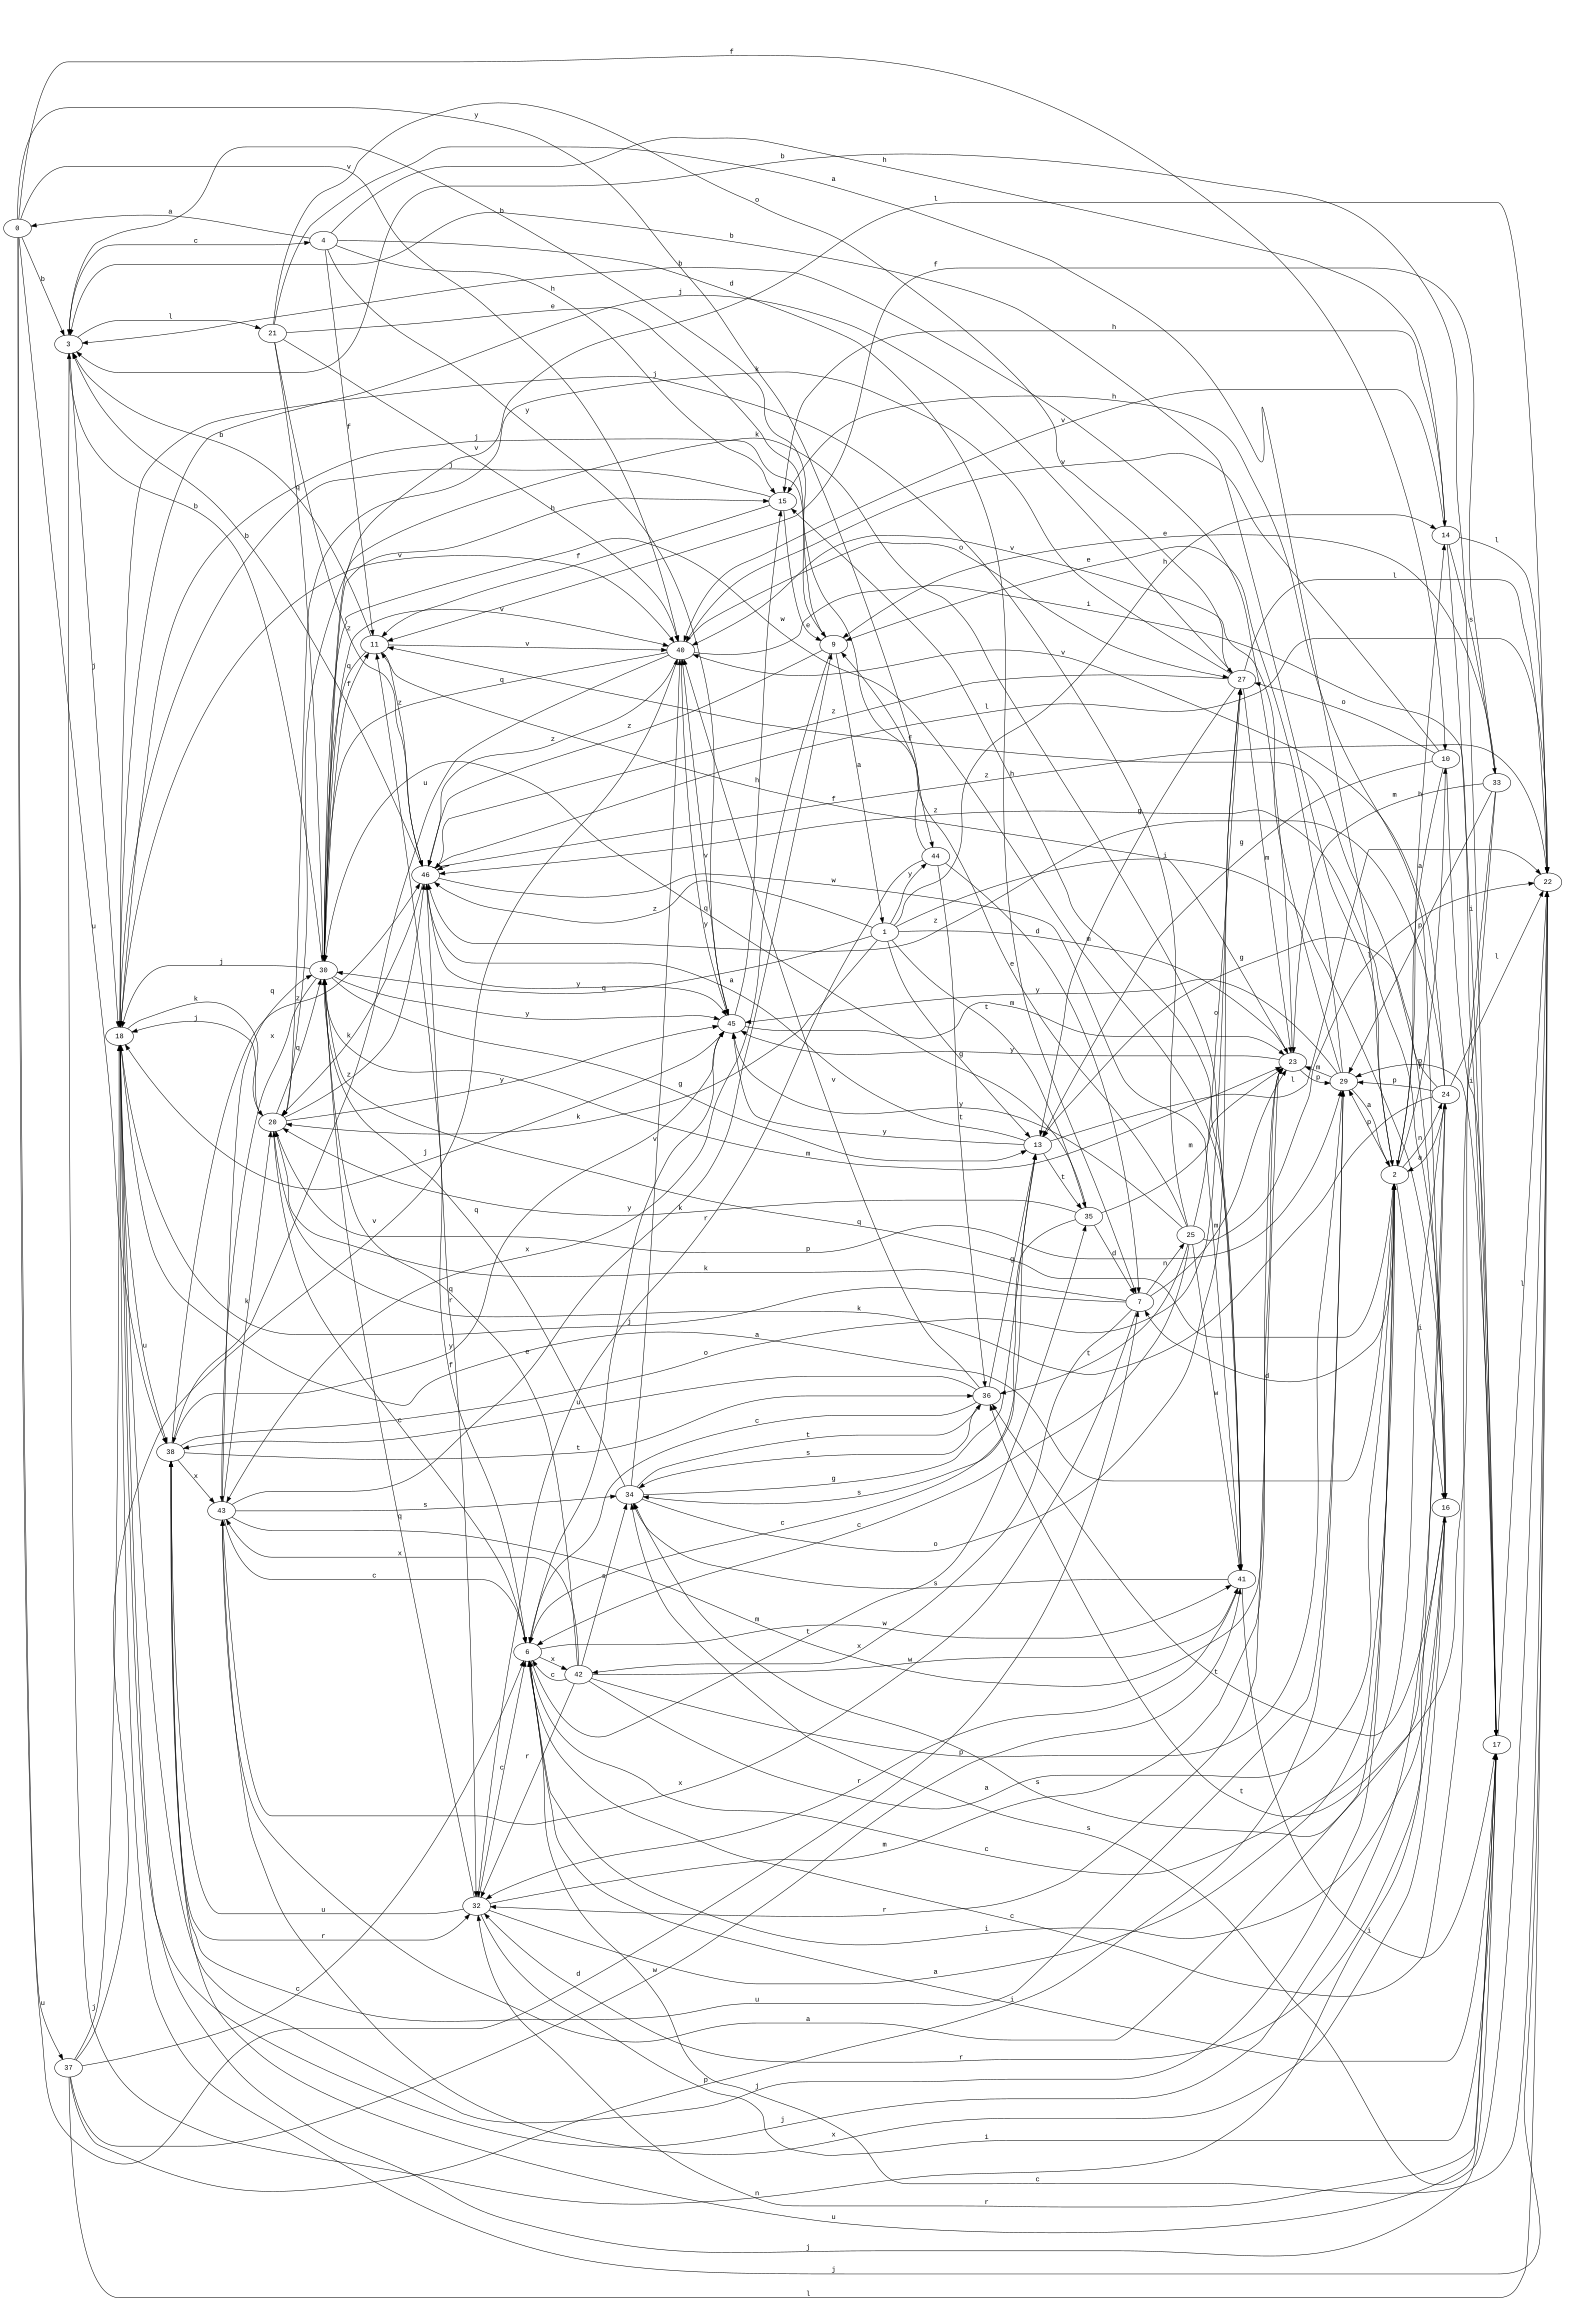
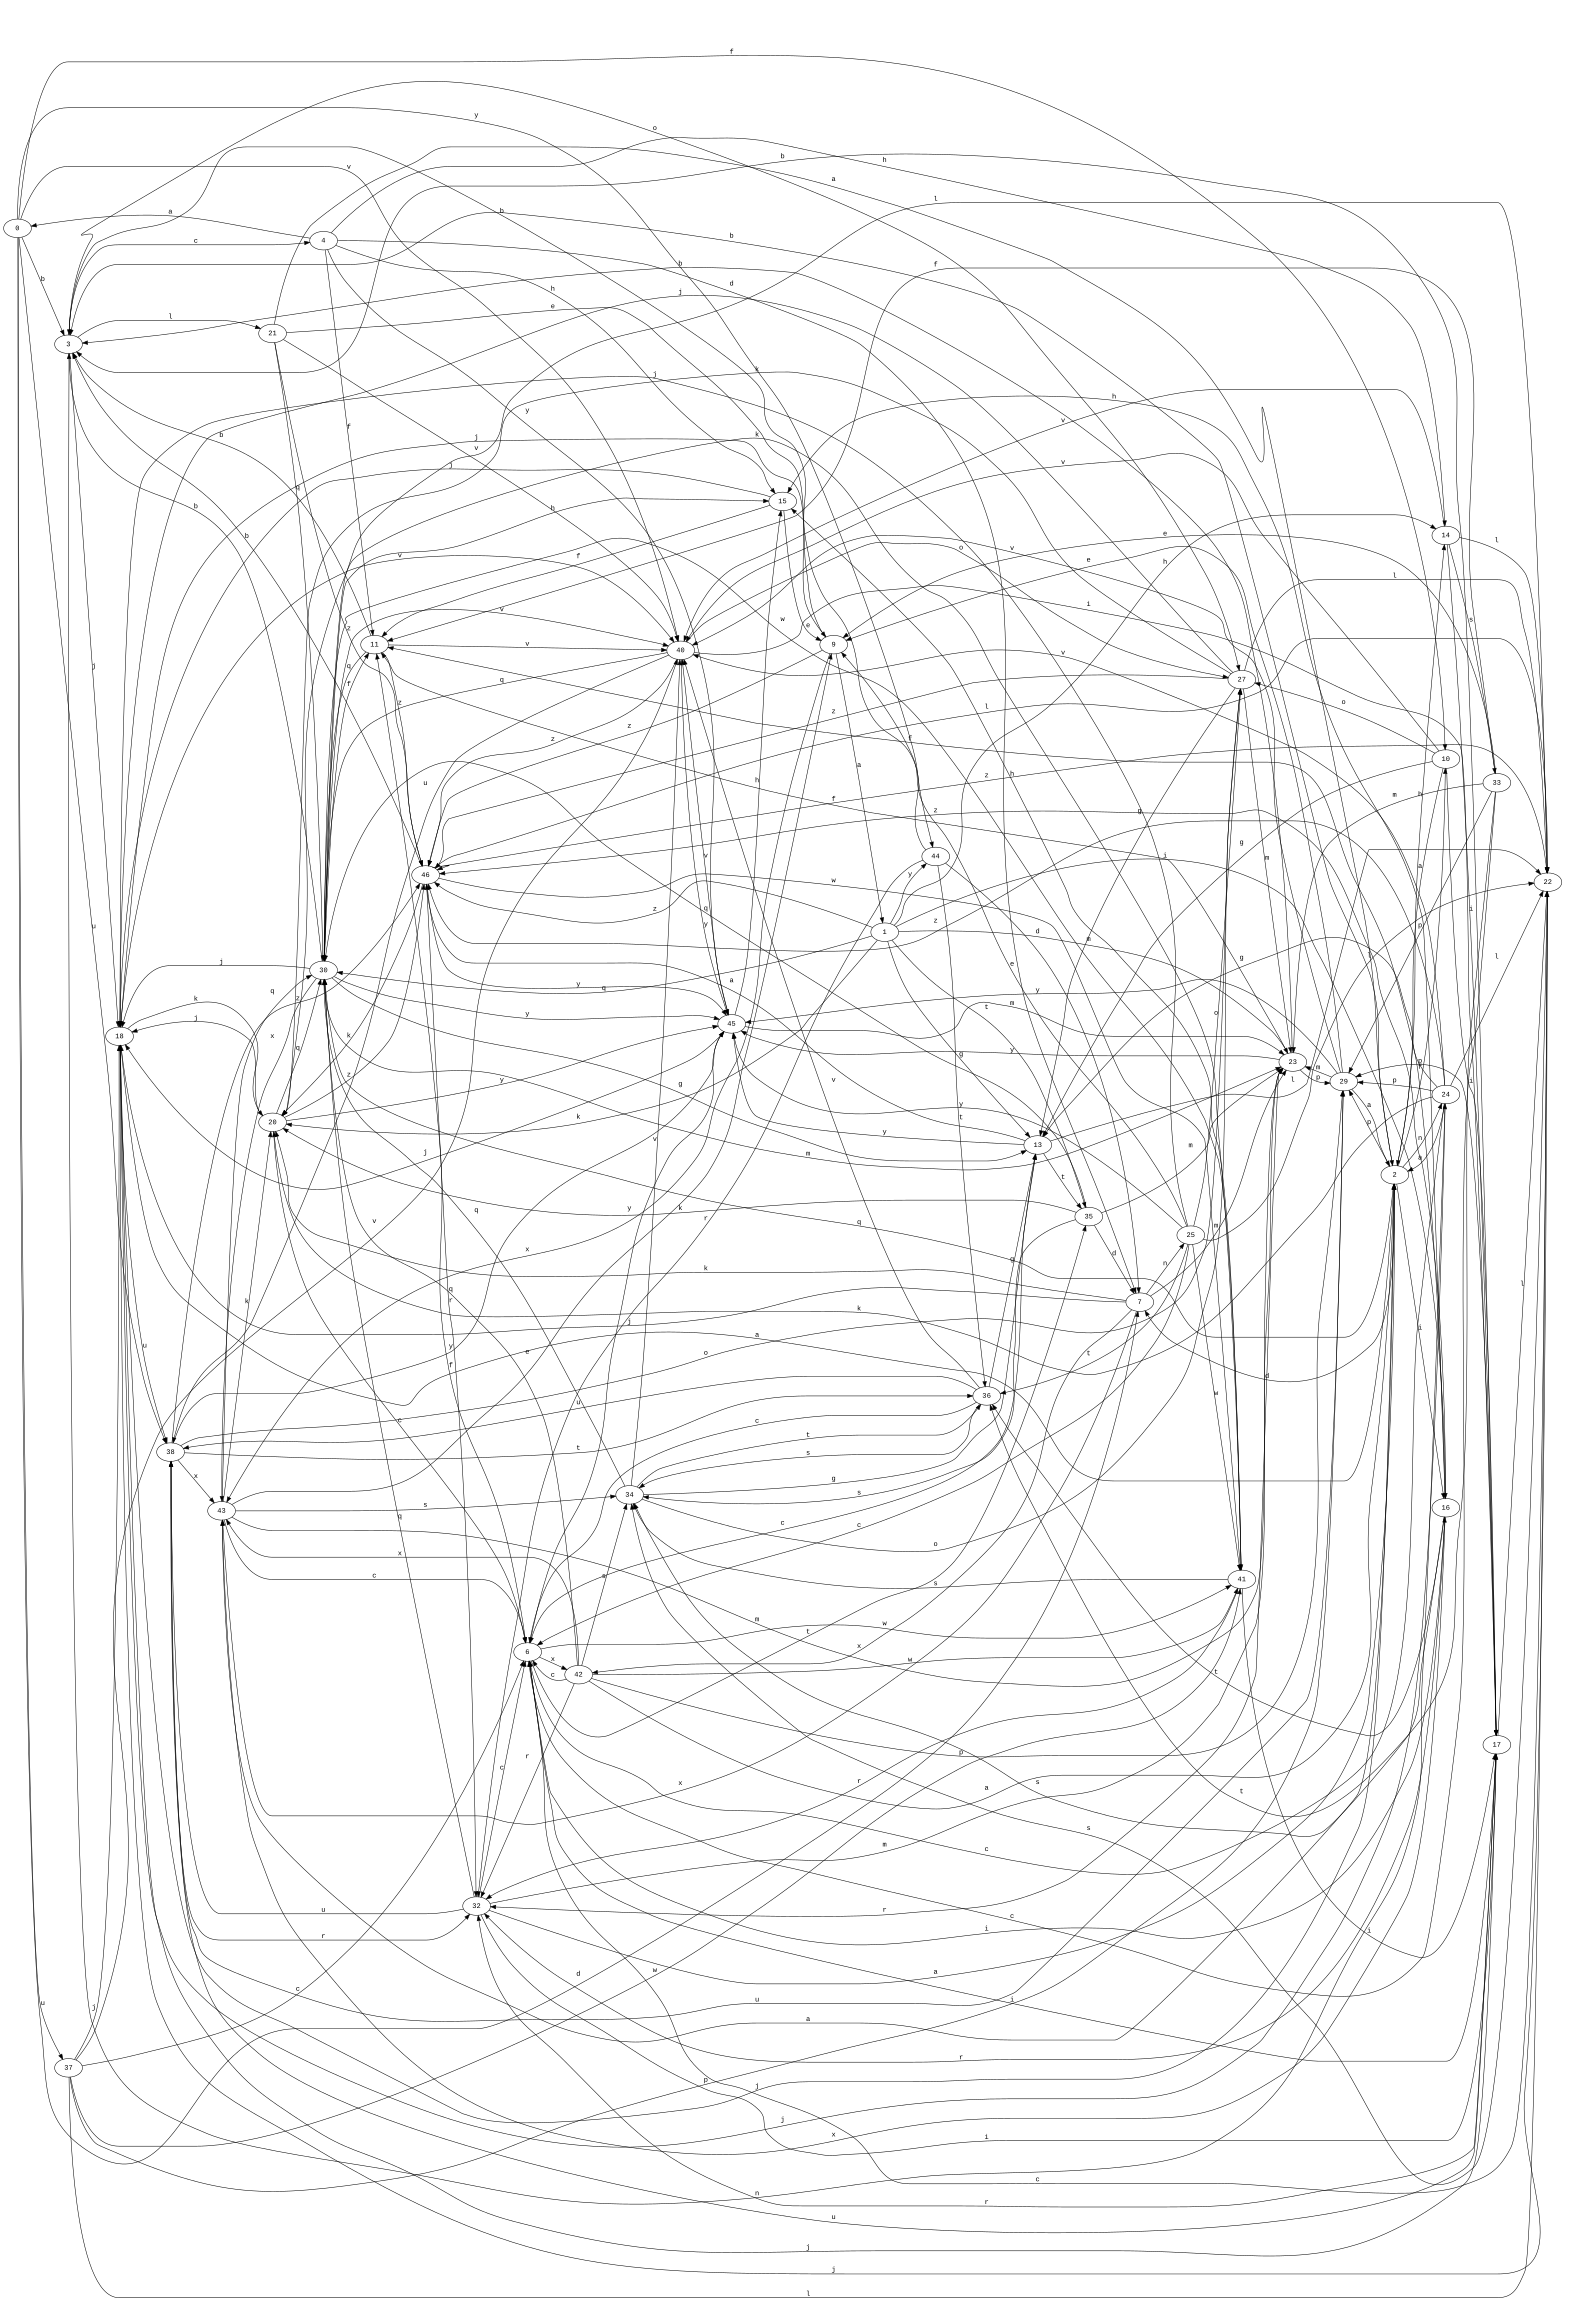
(785, 217) -> (700, 148)
(1149, 331) -> none
(828, 1251) -> none
